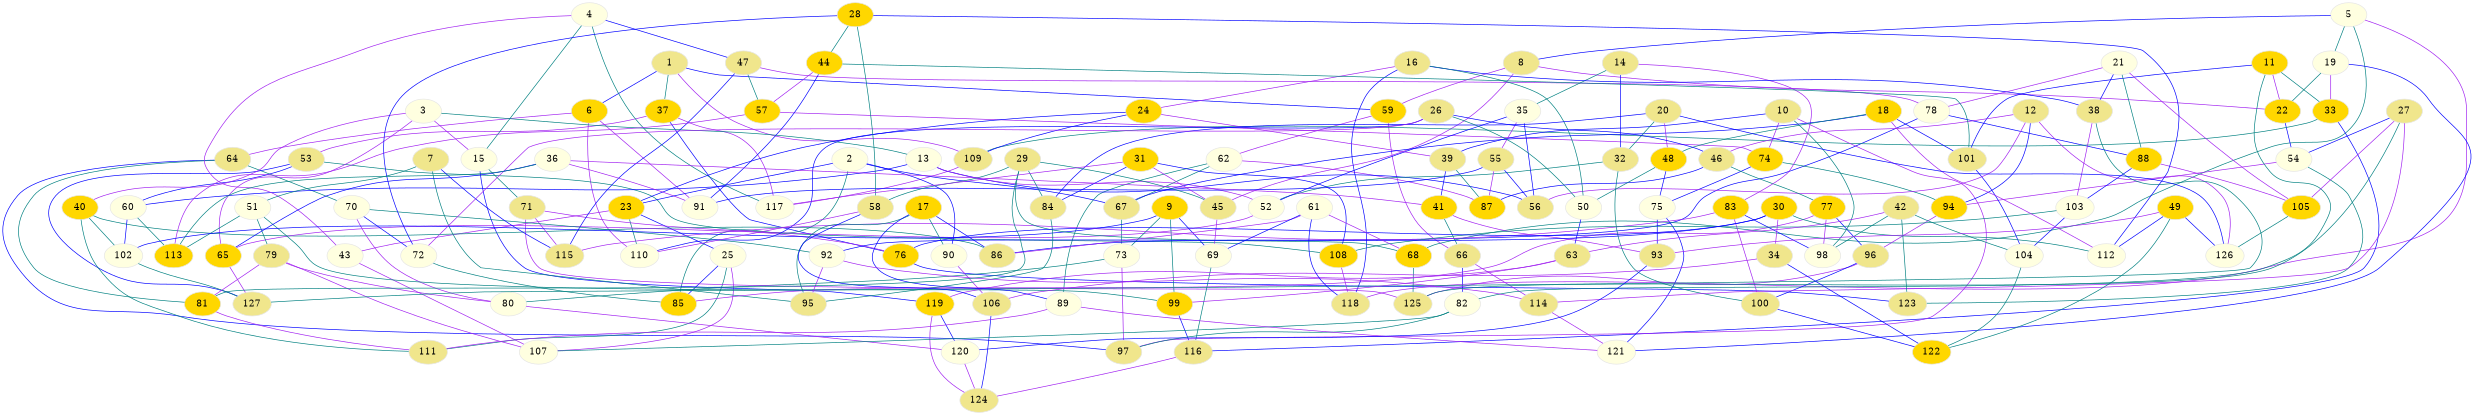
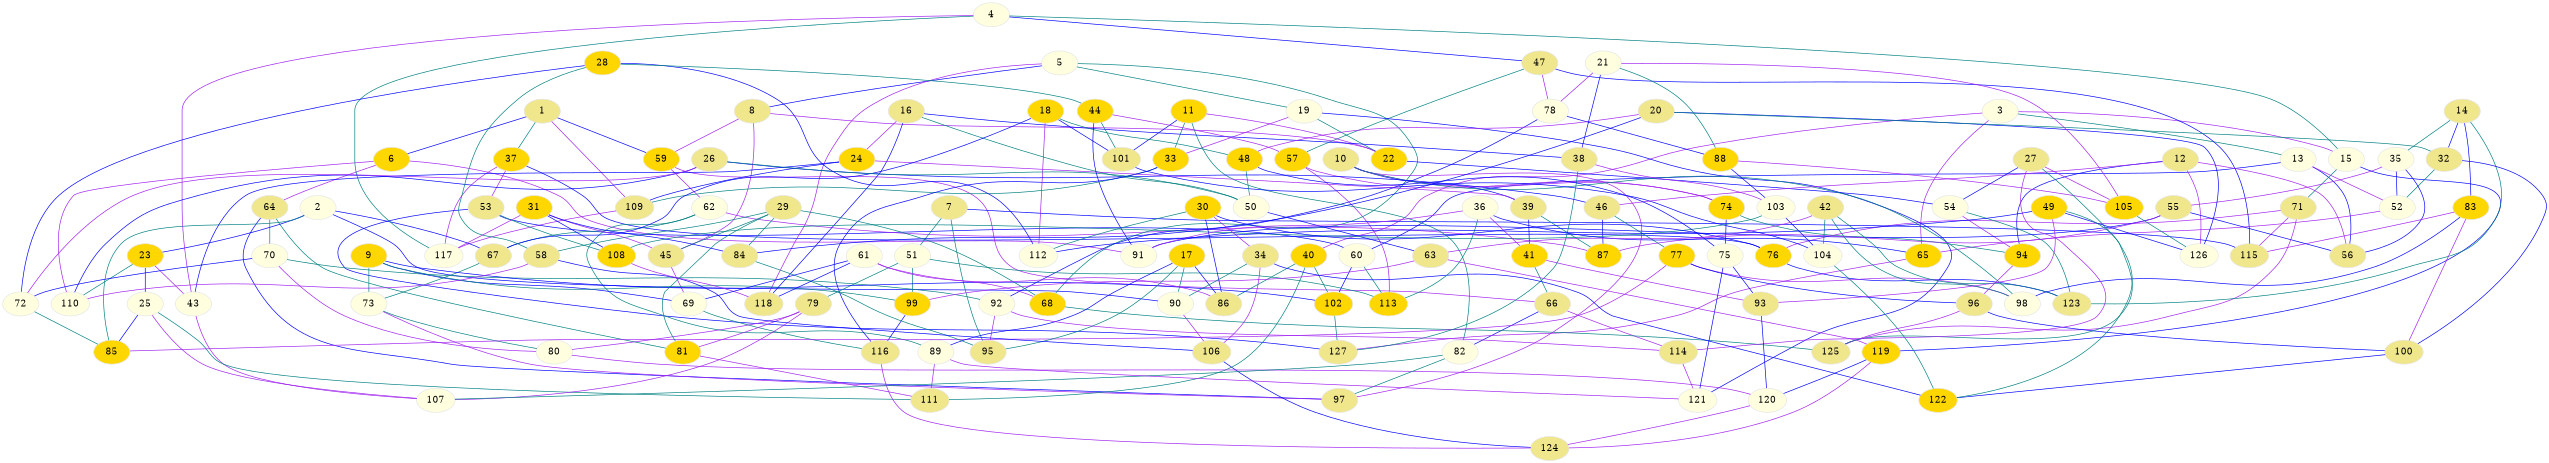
(1802, 95) -> (2469, 156)
(953, 124) -> (521, 173)
(124, 256) -> (1334, 304)
(1643, 275) -> (2527, 247)
none -> (1218, 280)
none -> (2354, 281)
